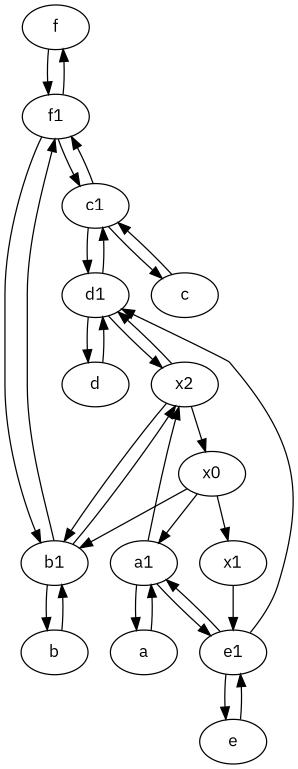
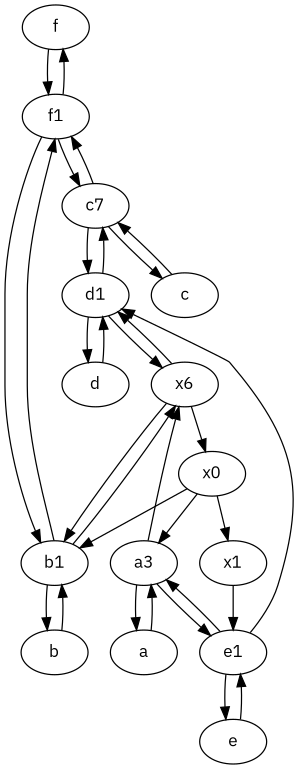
(96, 206) -> (96, 206)
(185, 384) -> (185, 384)
(144, 563) -> (144, 563)
